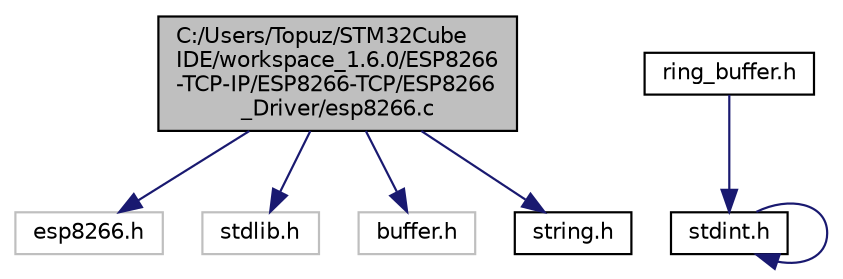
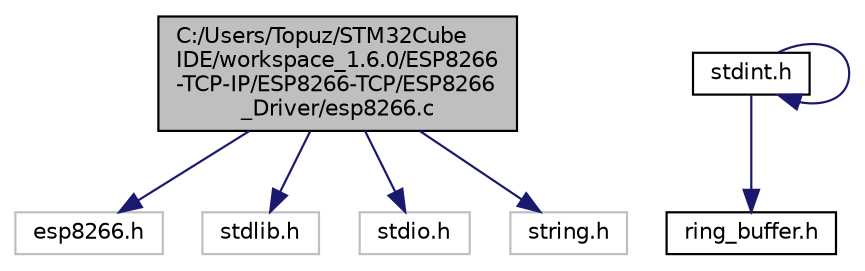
(729, 142) -> (751, 142)
(417, 233) -> (415, 233)
(573, 233) -> (569, 233)
